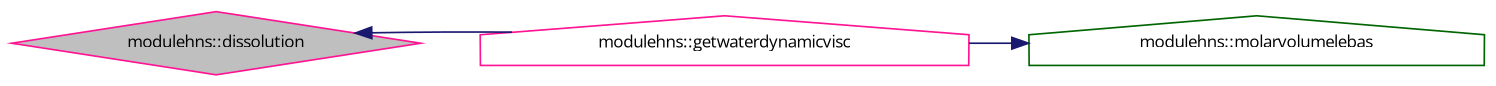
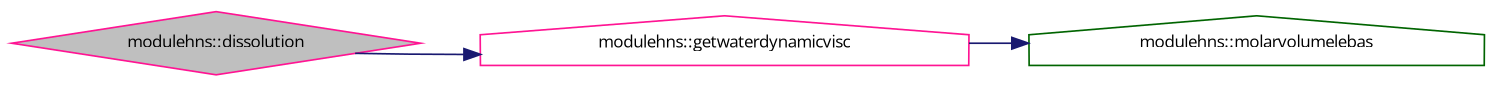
(442, 32) -> (410, 54)
